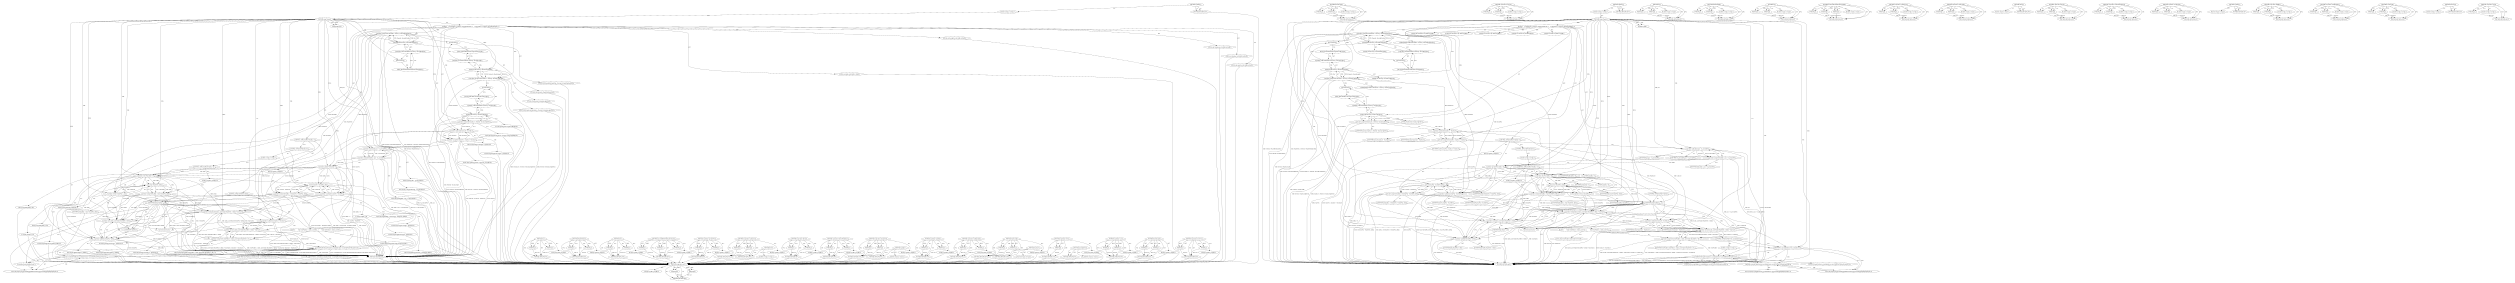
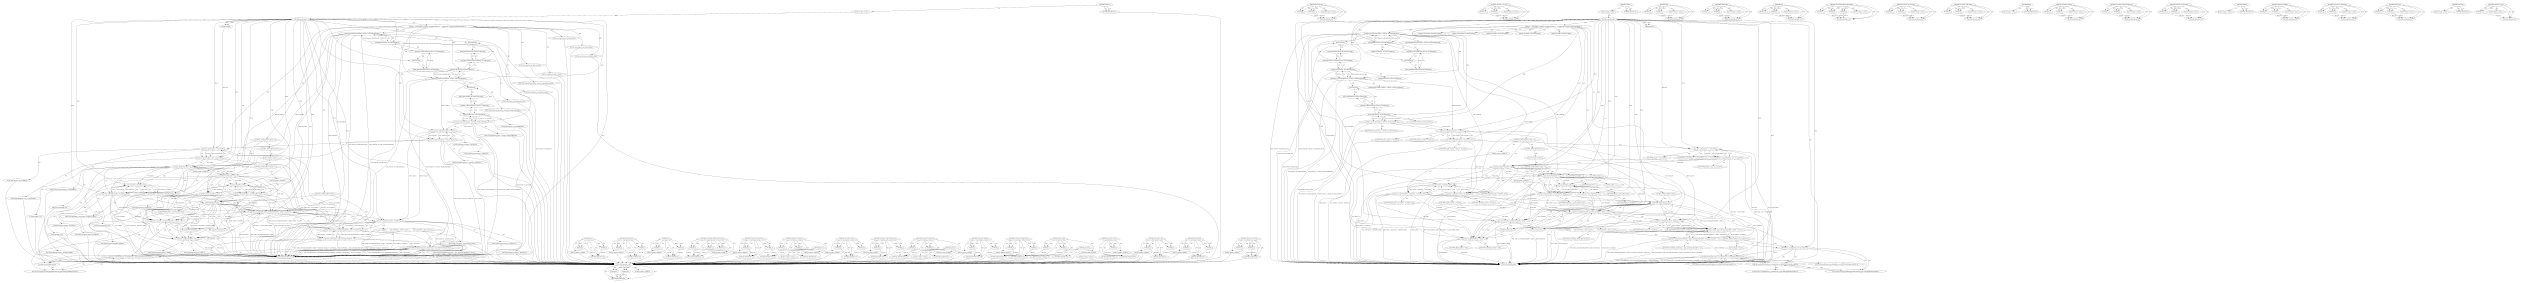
(1080, 248) -> none
